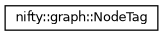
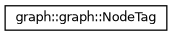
(81, 18) -> (86, 18)
